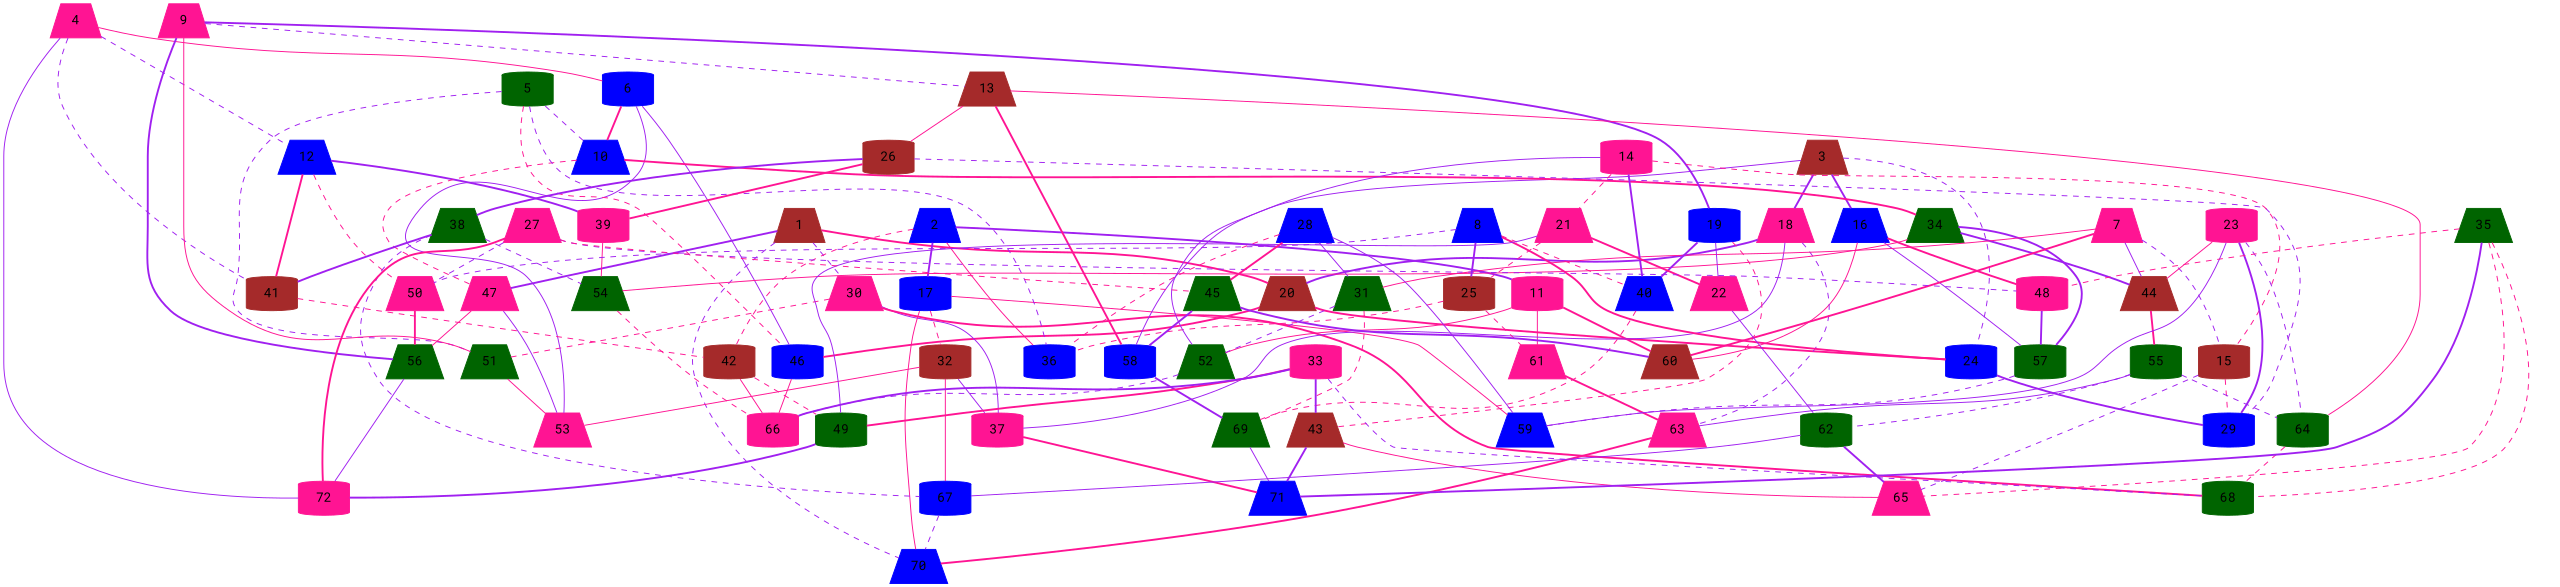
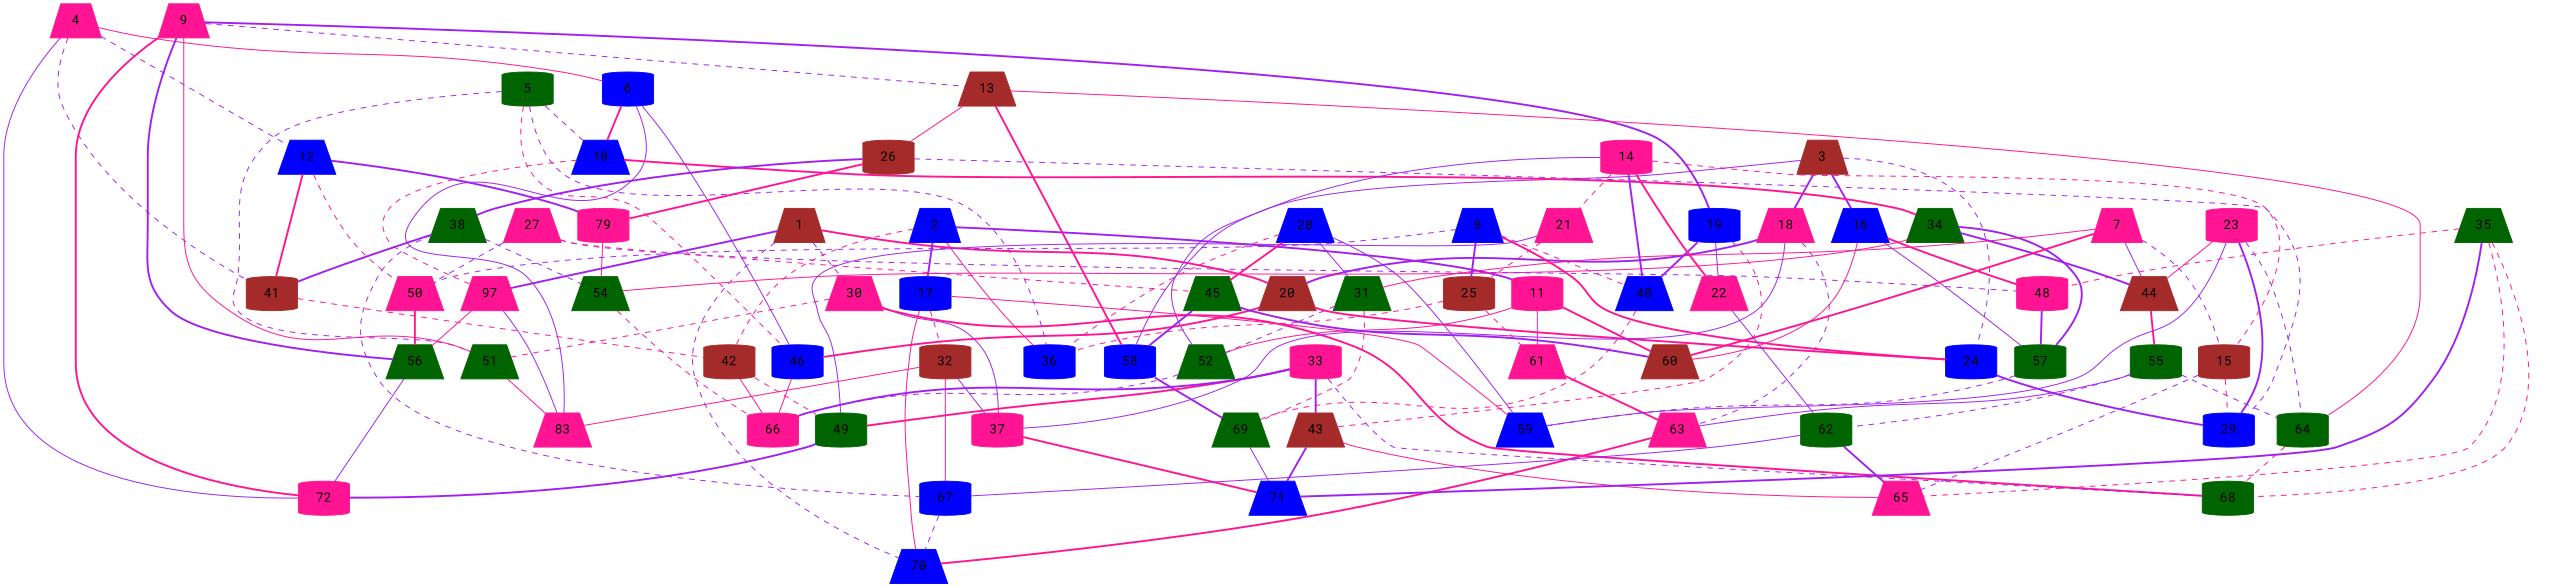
(603, 225) -> (603, 225)
(1623, 252) -> (1669, 226)
(490, 294) -> (490, 294)
(359, 302) -> (76, 325)
(563, 430) -> (563, 430)
